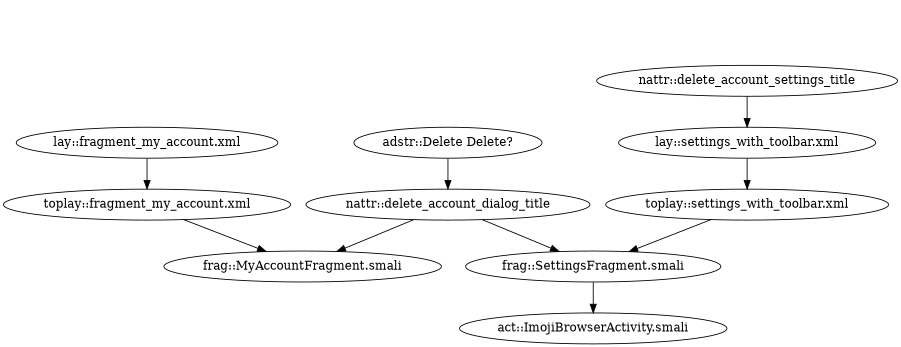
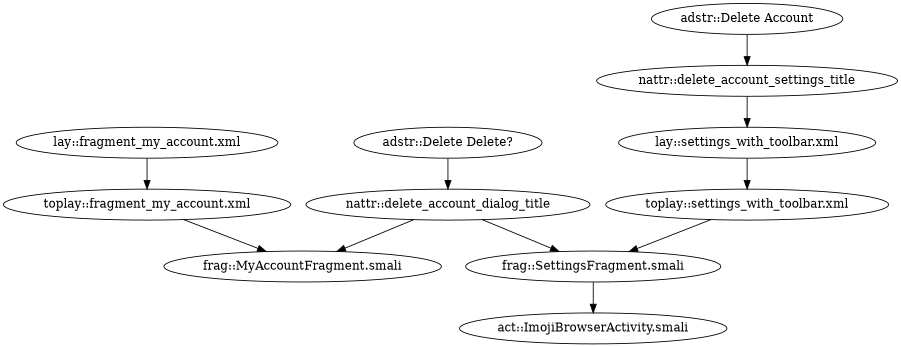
none -> (747, 19)
